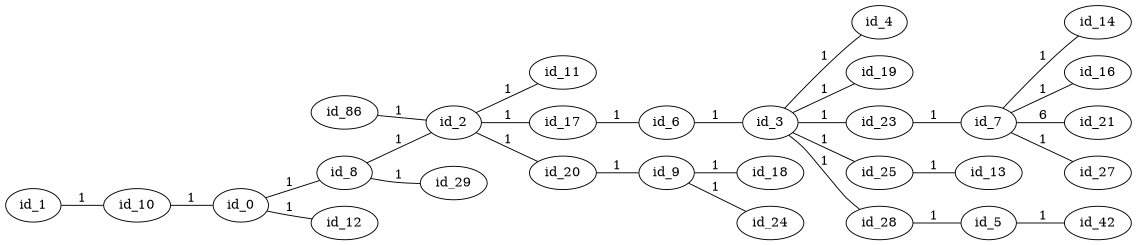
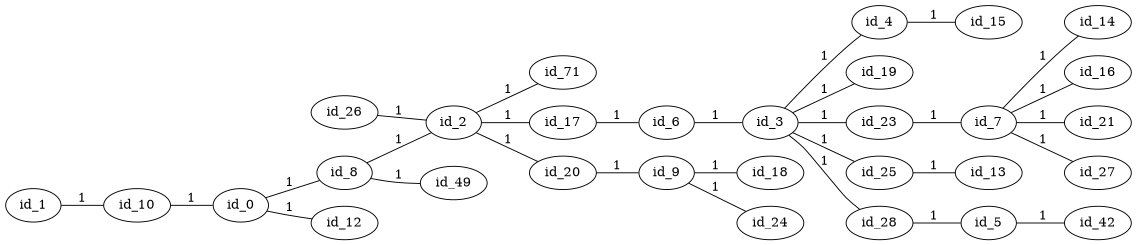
none -> (989, 22)
(563, 72) -> (563, 72)
(345, 112) -> (345, 112)
(1043, 116) -> (1043, 116)
(454, 183) -> (454, 183)
